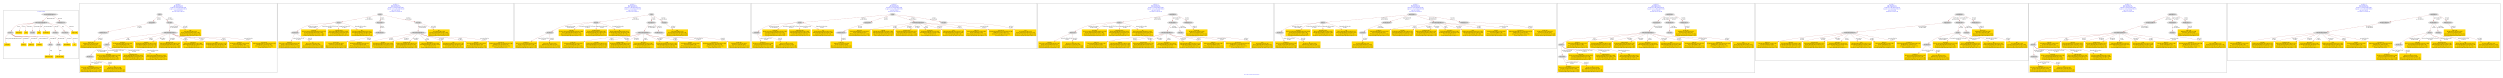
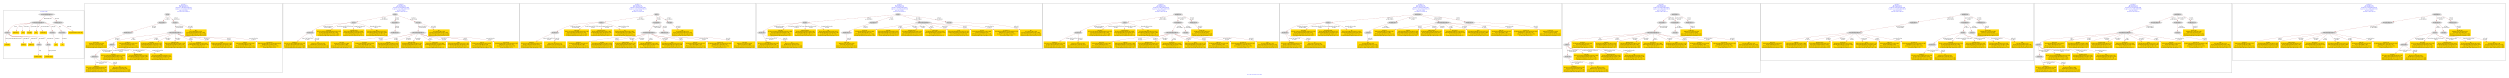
(32, 33) -> (29, 33)
(75, 33) -> (76, 33)
(39, 45) -> none
(67, 45) -> (56, 45)
(60, 51) -> (52, 51)
